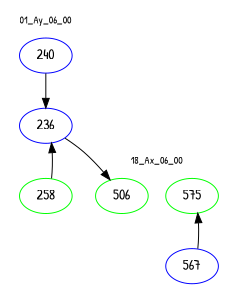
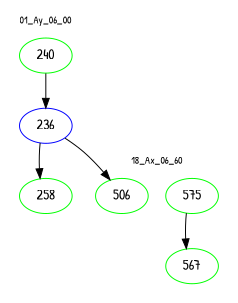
(46, 56) -> (46, 56)
(157, 161) -> (157, 161)
(52, 166) -> (39, 156)
(199, 236) -> (186, 226)
(192, 266) -> (192, 266)
